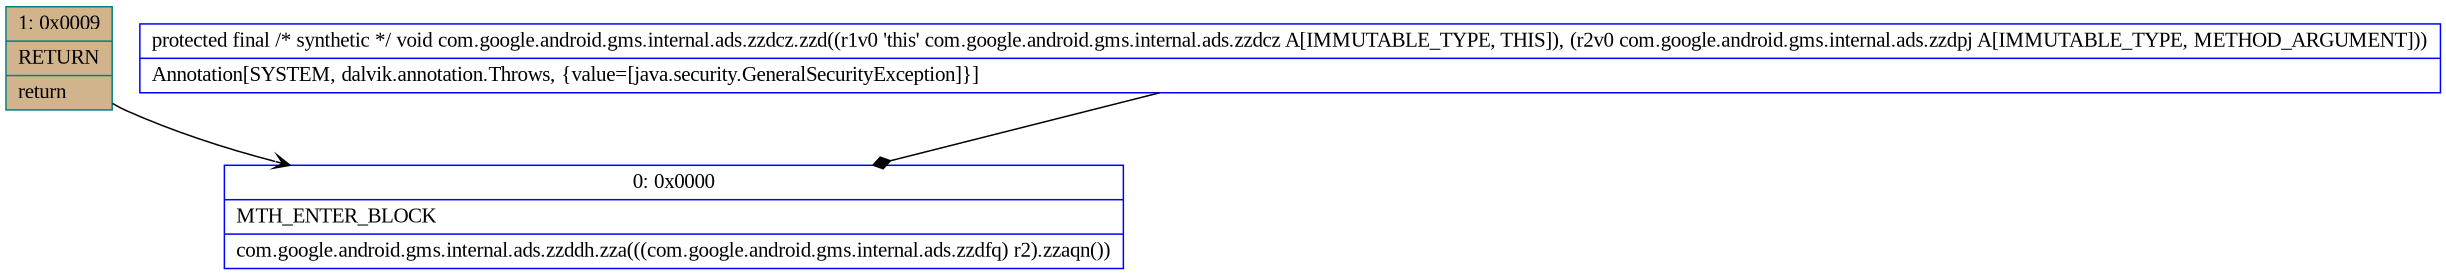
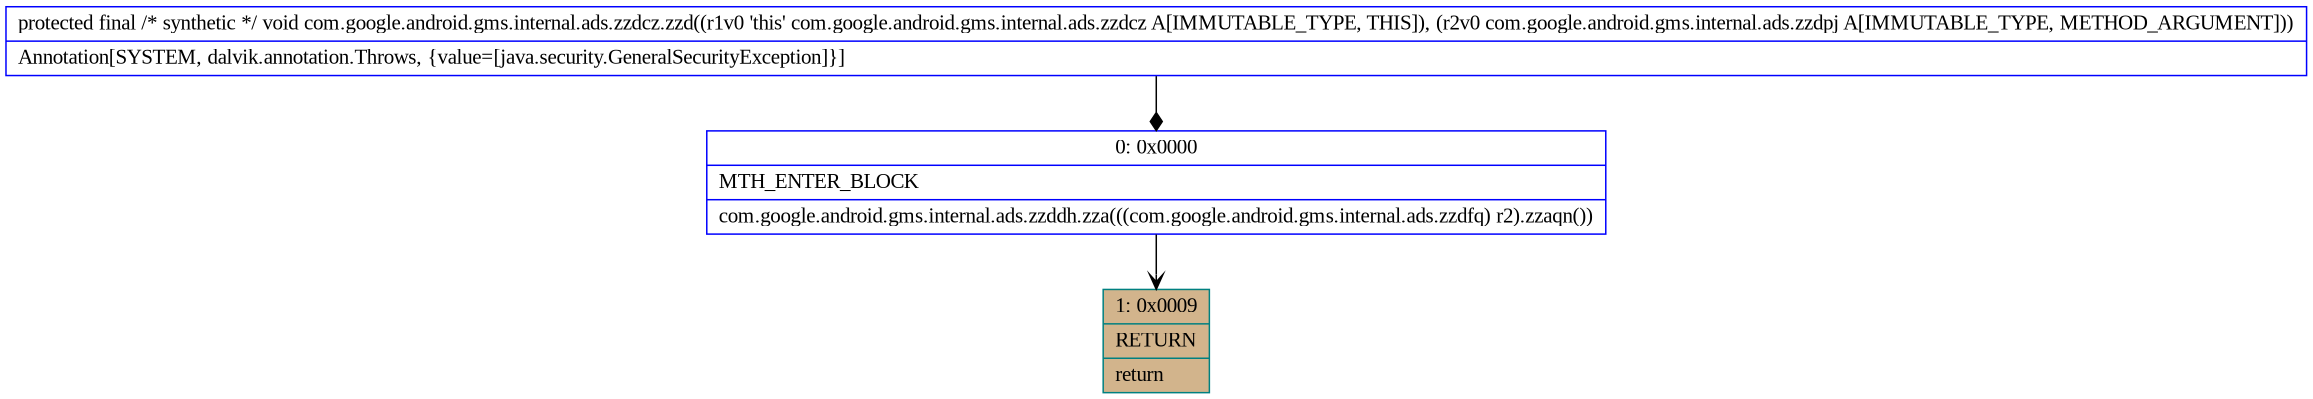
(192, 136) -> (1156, 254)
